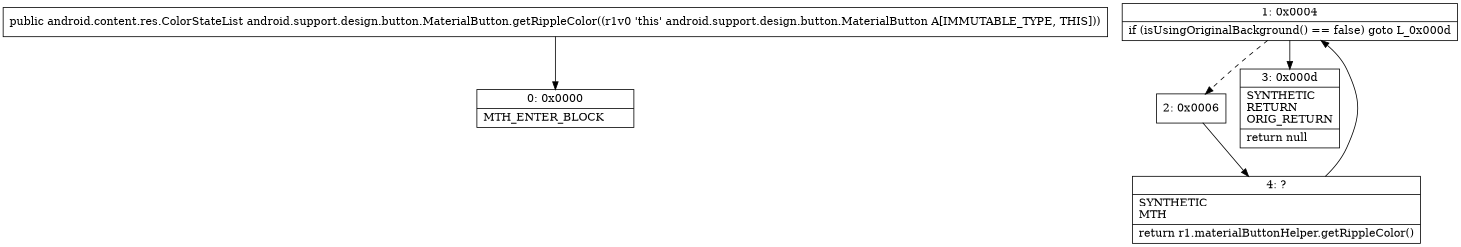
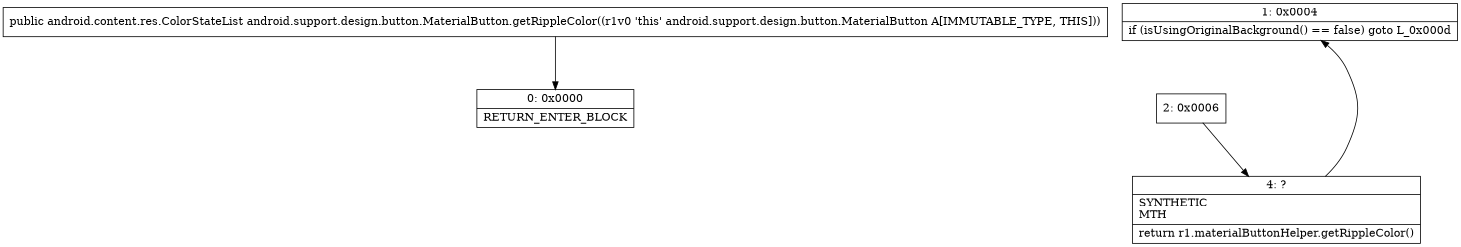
(1239, 64) -> none
(1290, 108) -> none
(544, 118) -> (555, 118)
